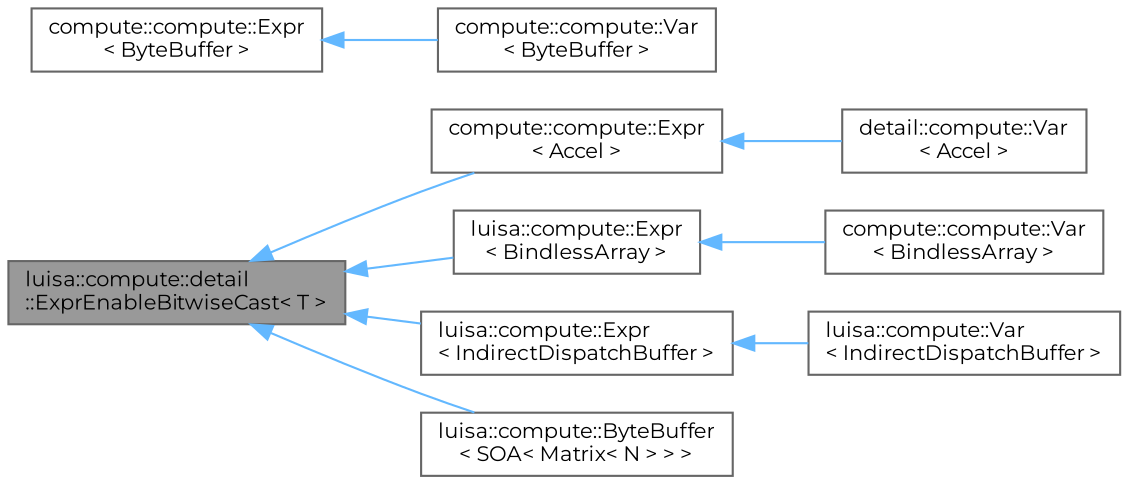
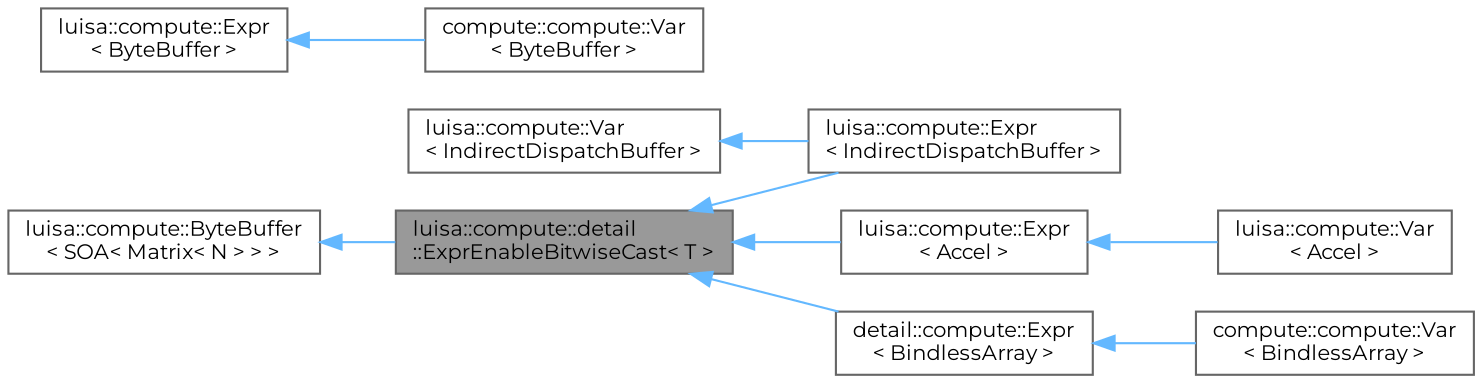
(177, 40) -> (164, 40)
(577, 141) -> (964, 242)
(964, 141) -> (1335, 242)
(577, 242) -> (964, 343)
(782, 343) -> (775, 141)
(372, 375) -> (369, 242)
